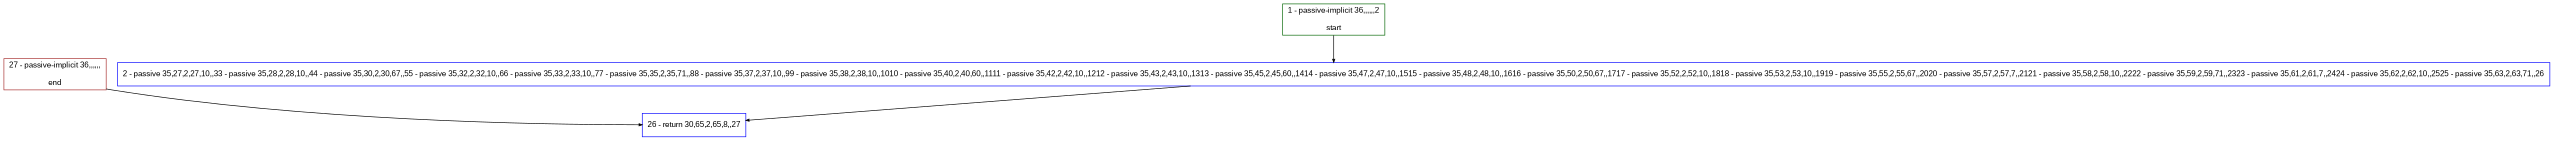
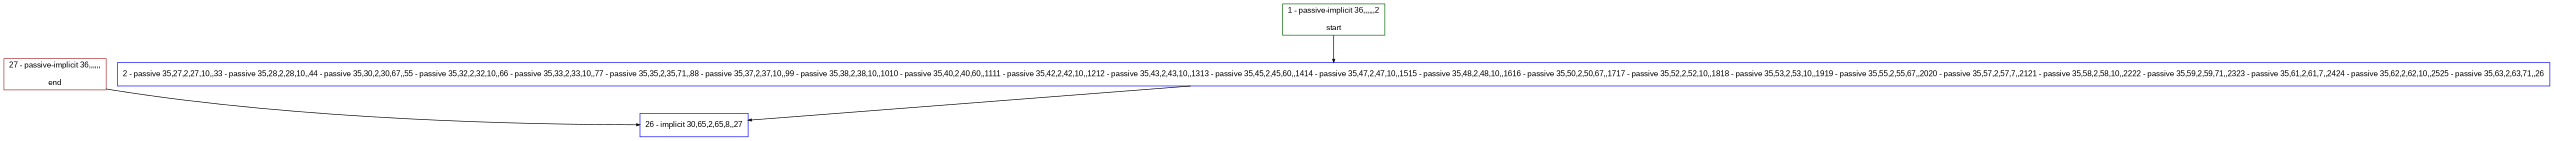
(694, 125) -> (694, 125)
